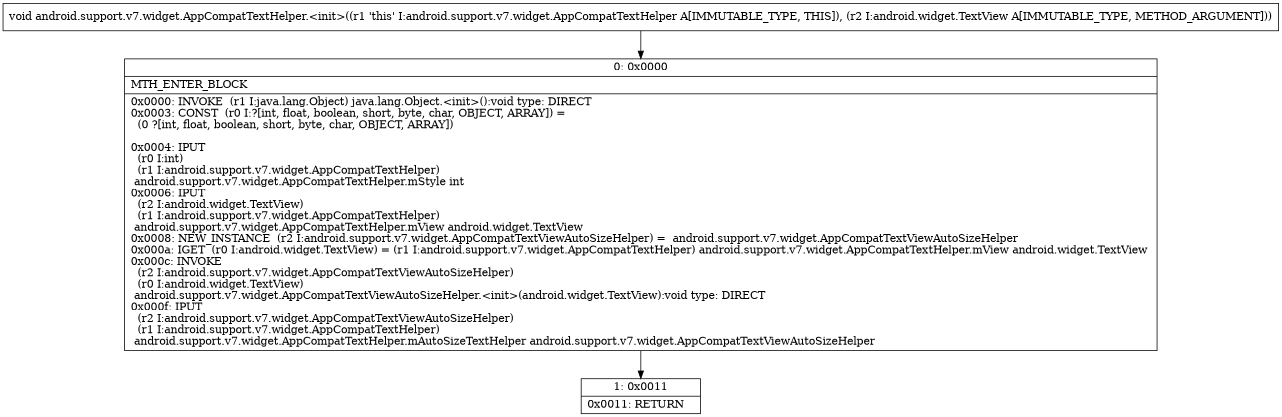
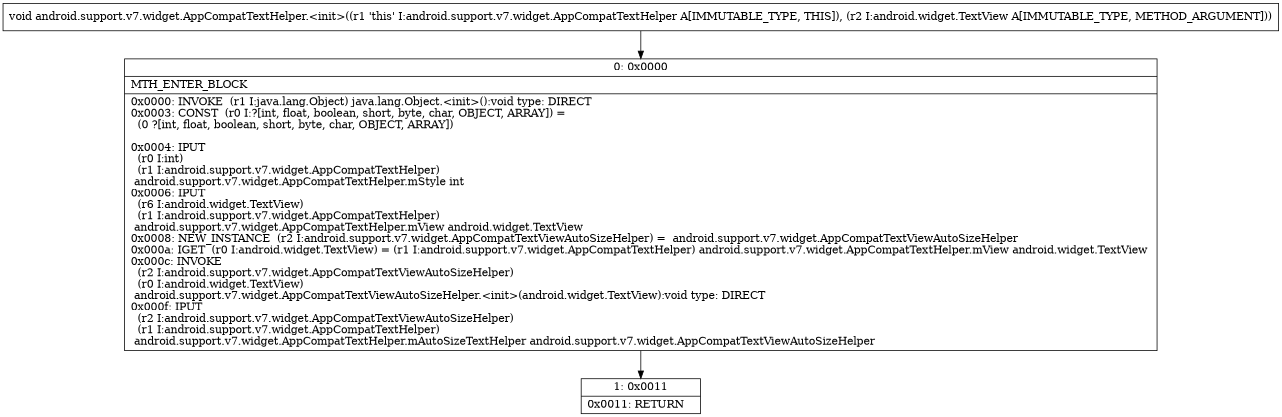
(217, 205) -> (217, 205)
